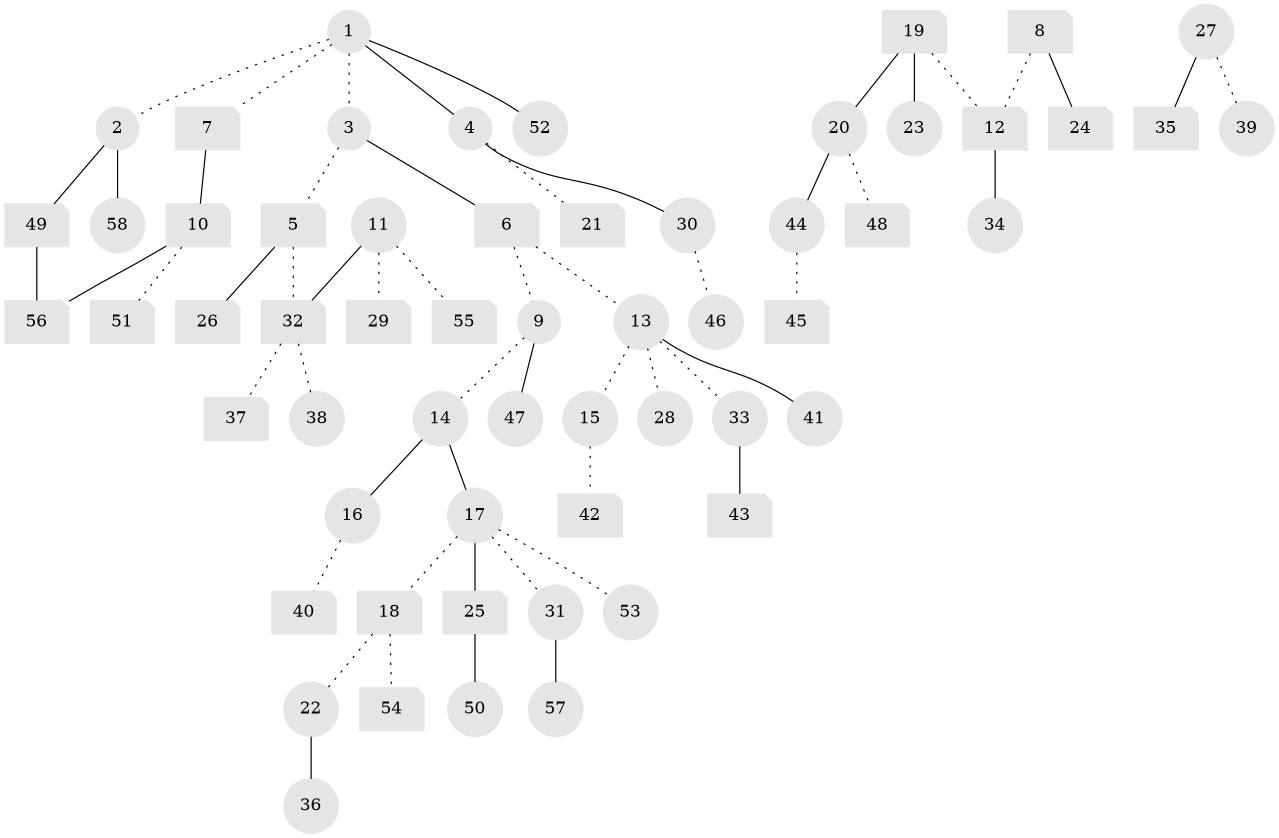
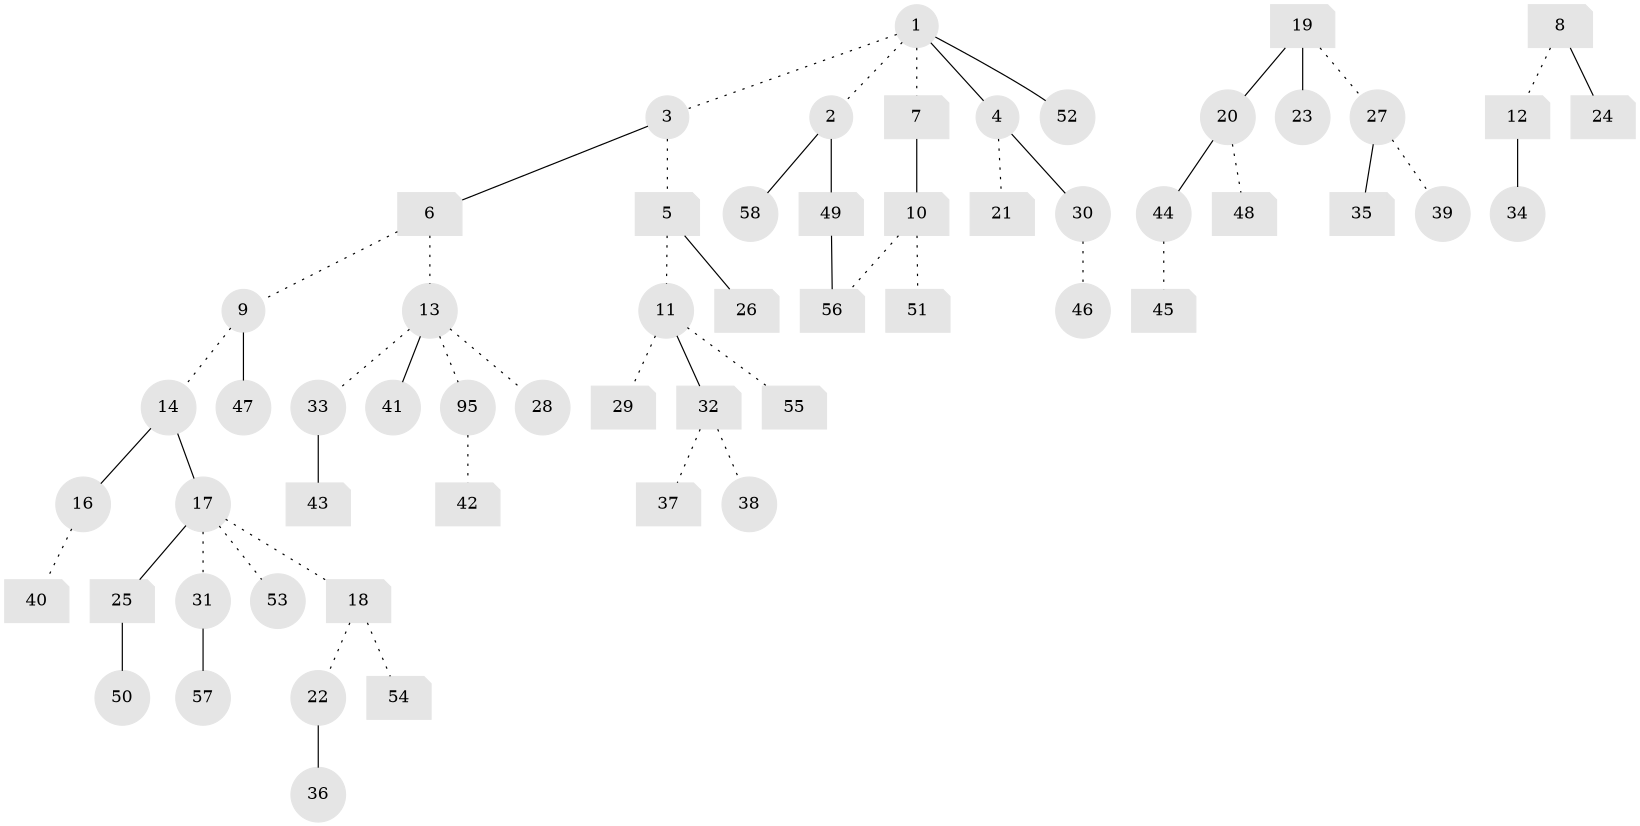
(955, 80) -> (1340, 72)
(118, 274) -> (875, 262)
(293, 274) -> (667, 260)
(590, 419) -> (468, 408)
